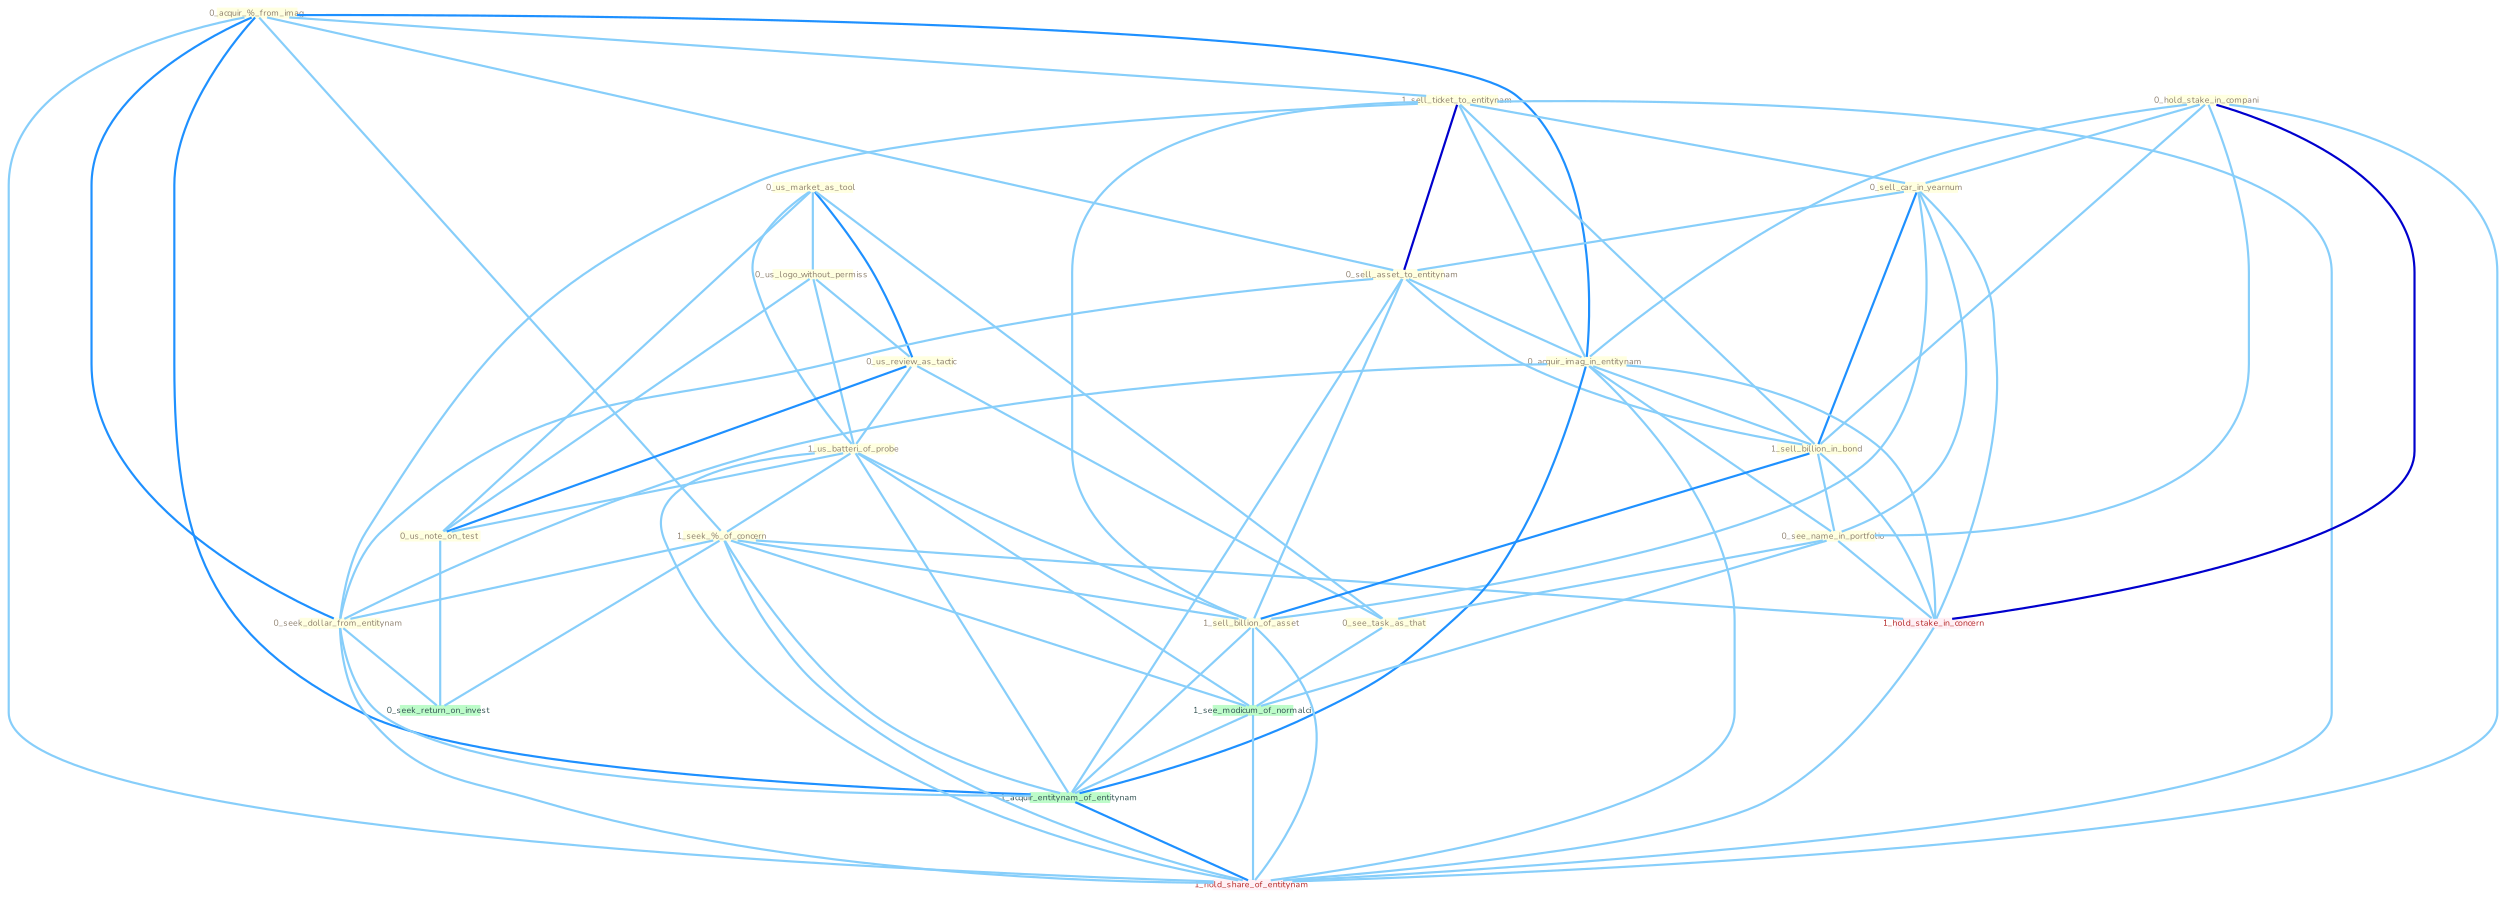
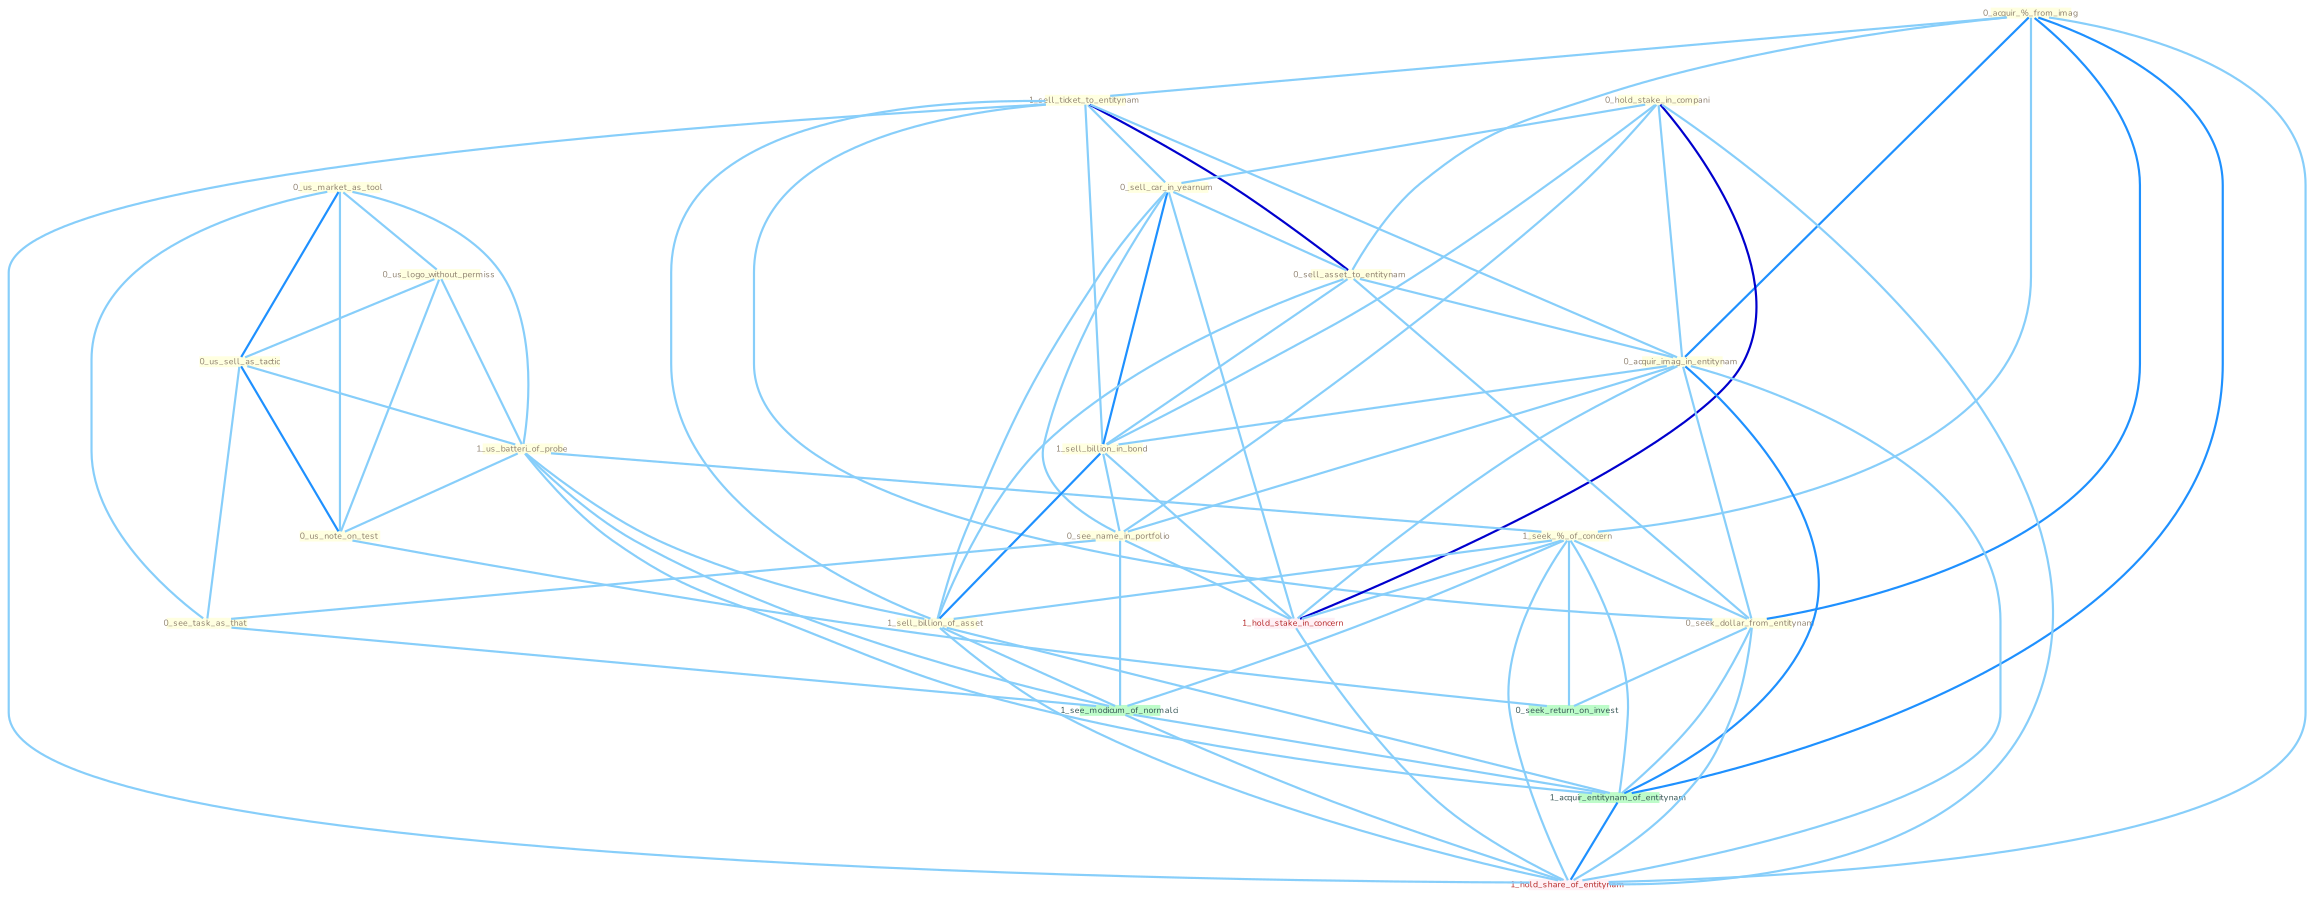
(913, 362) -> (240, 362)
(1262, 497) -> none
(825, 724) -> none
